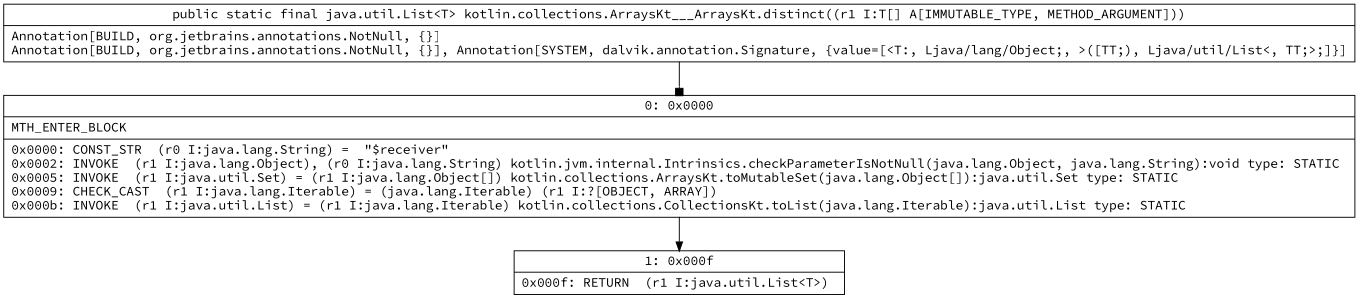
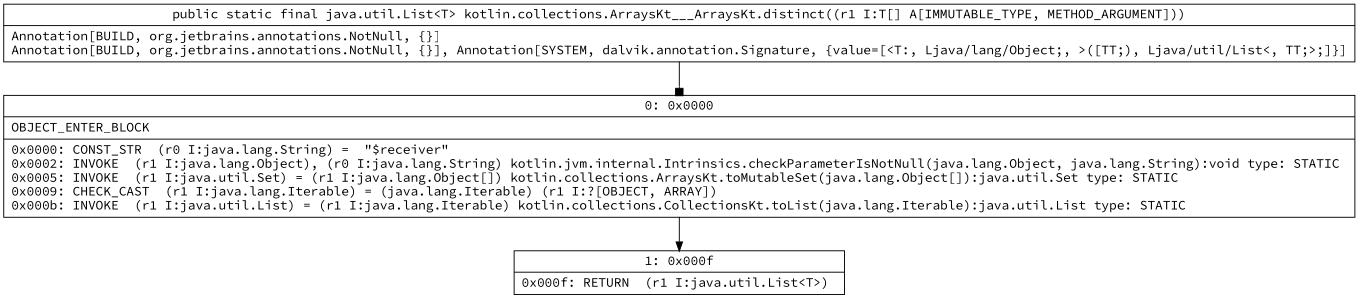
(69, 127) -> (80, 127)
